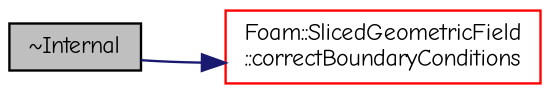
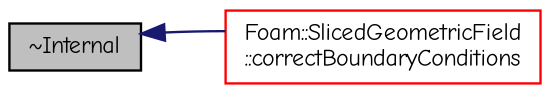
(171, 62) -> (195, 31)
